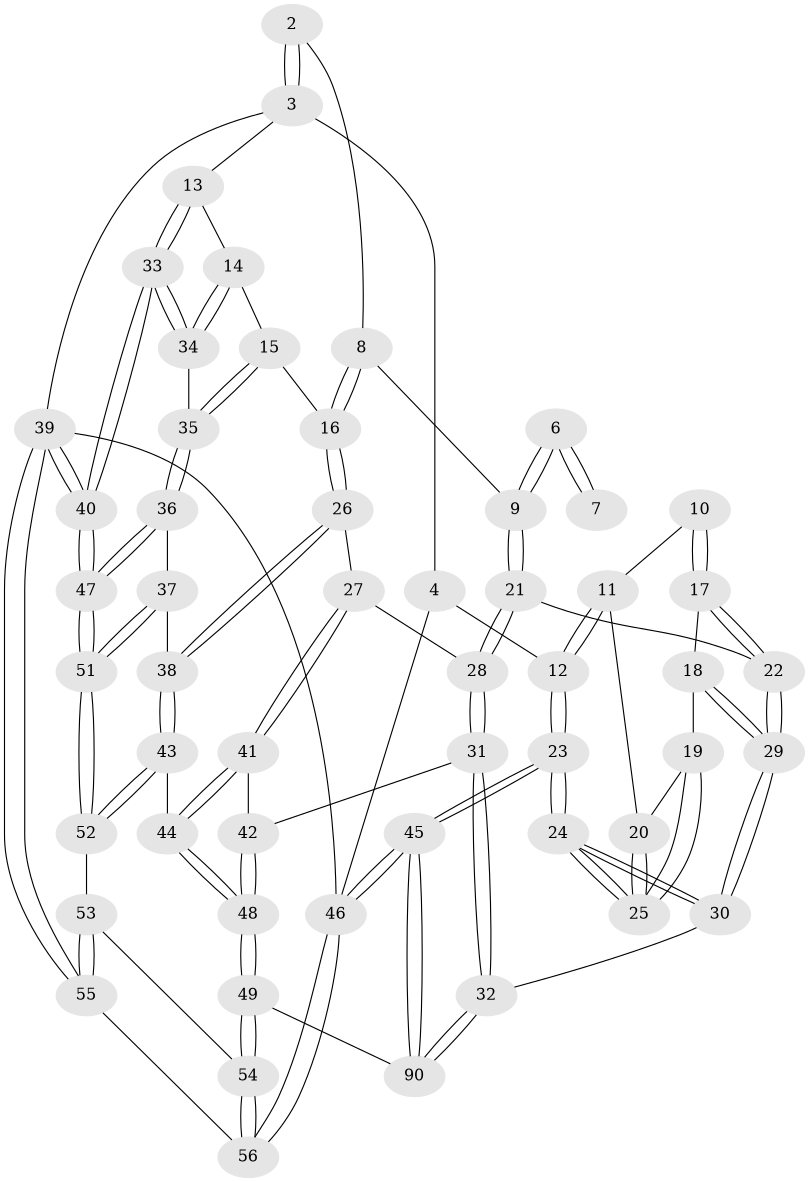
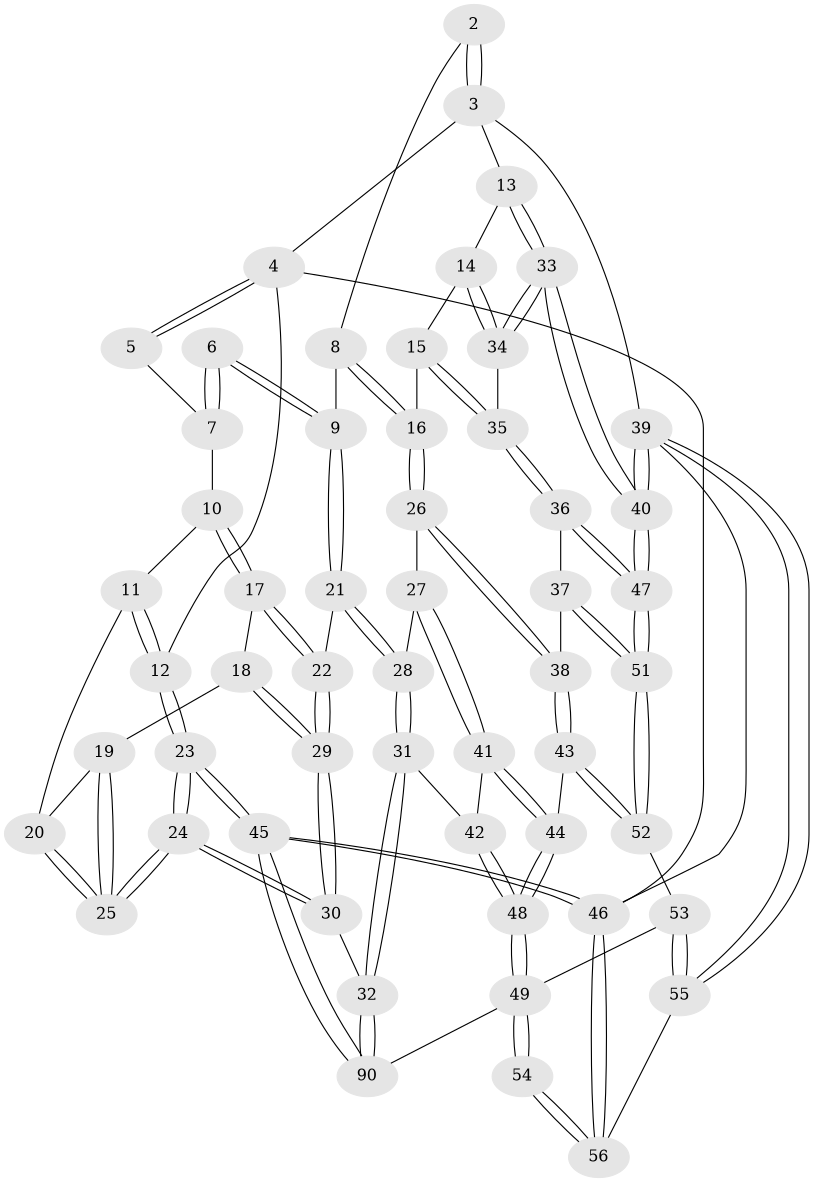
none -> (131, 348)
none -> (212, 470)
(167, 995) -> (611, 950)
